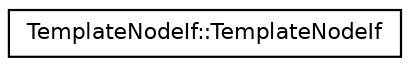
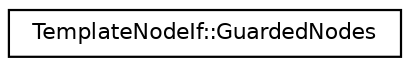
(205, 33) -> (205, 33)
